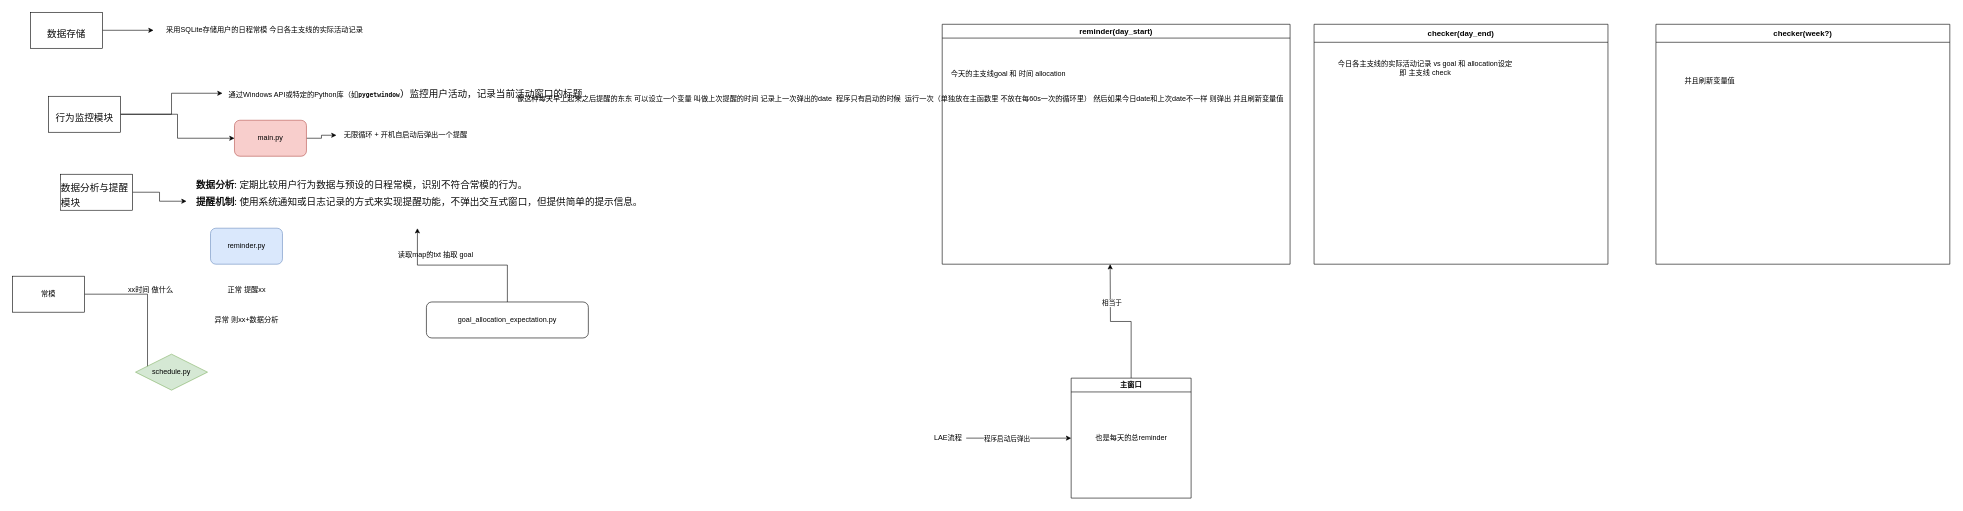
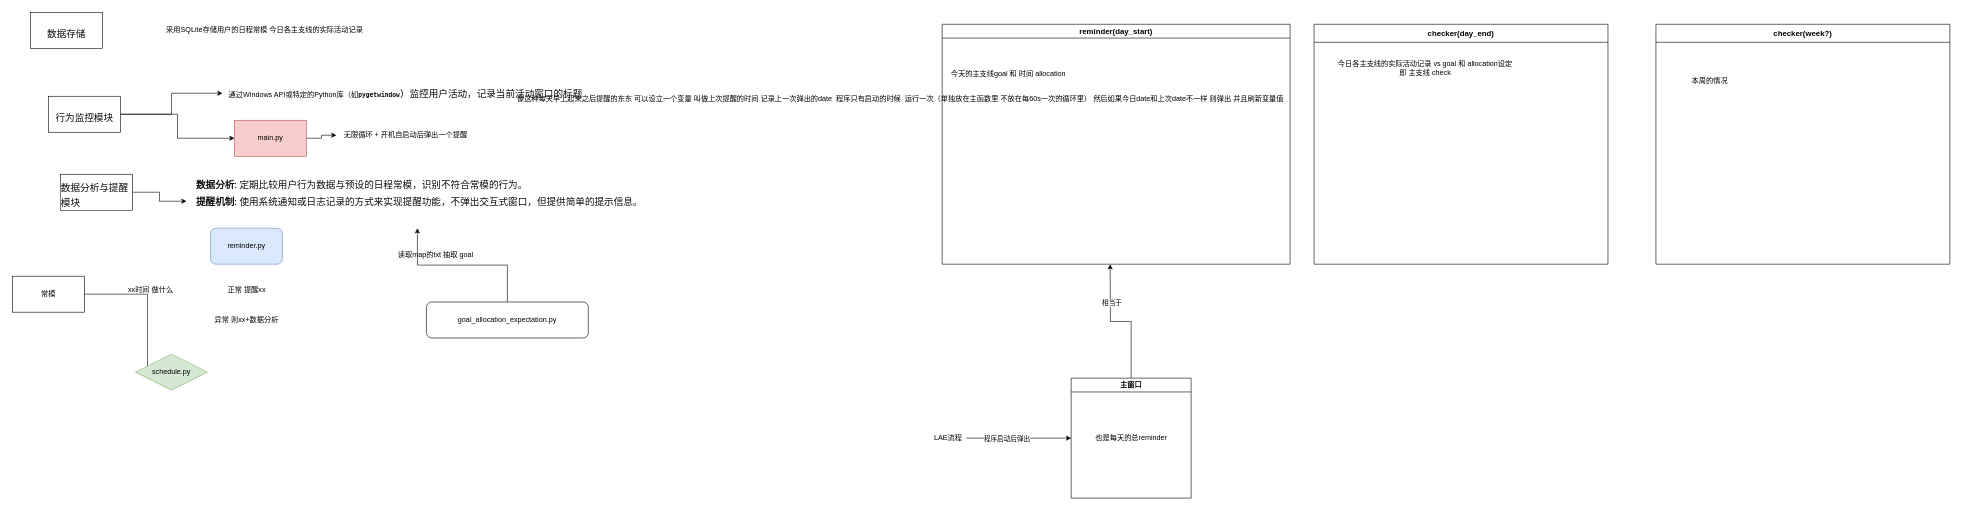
(148, 30) -> none
(1710, 81) -> (1710, 81)
(270, 138) -> (270, 138)
